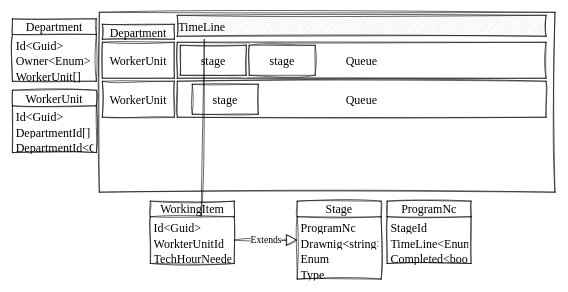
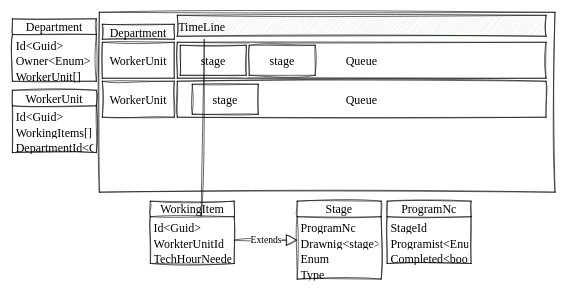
(55, 140) -> (55, 140)
(340, 251) -> (340, 251)
(430, 251) -> (430, 251)
